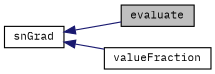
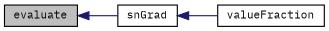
(98, 26) -> (103, 16)
